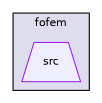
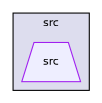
(51, 23) -> (51, 23)
